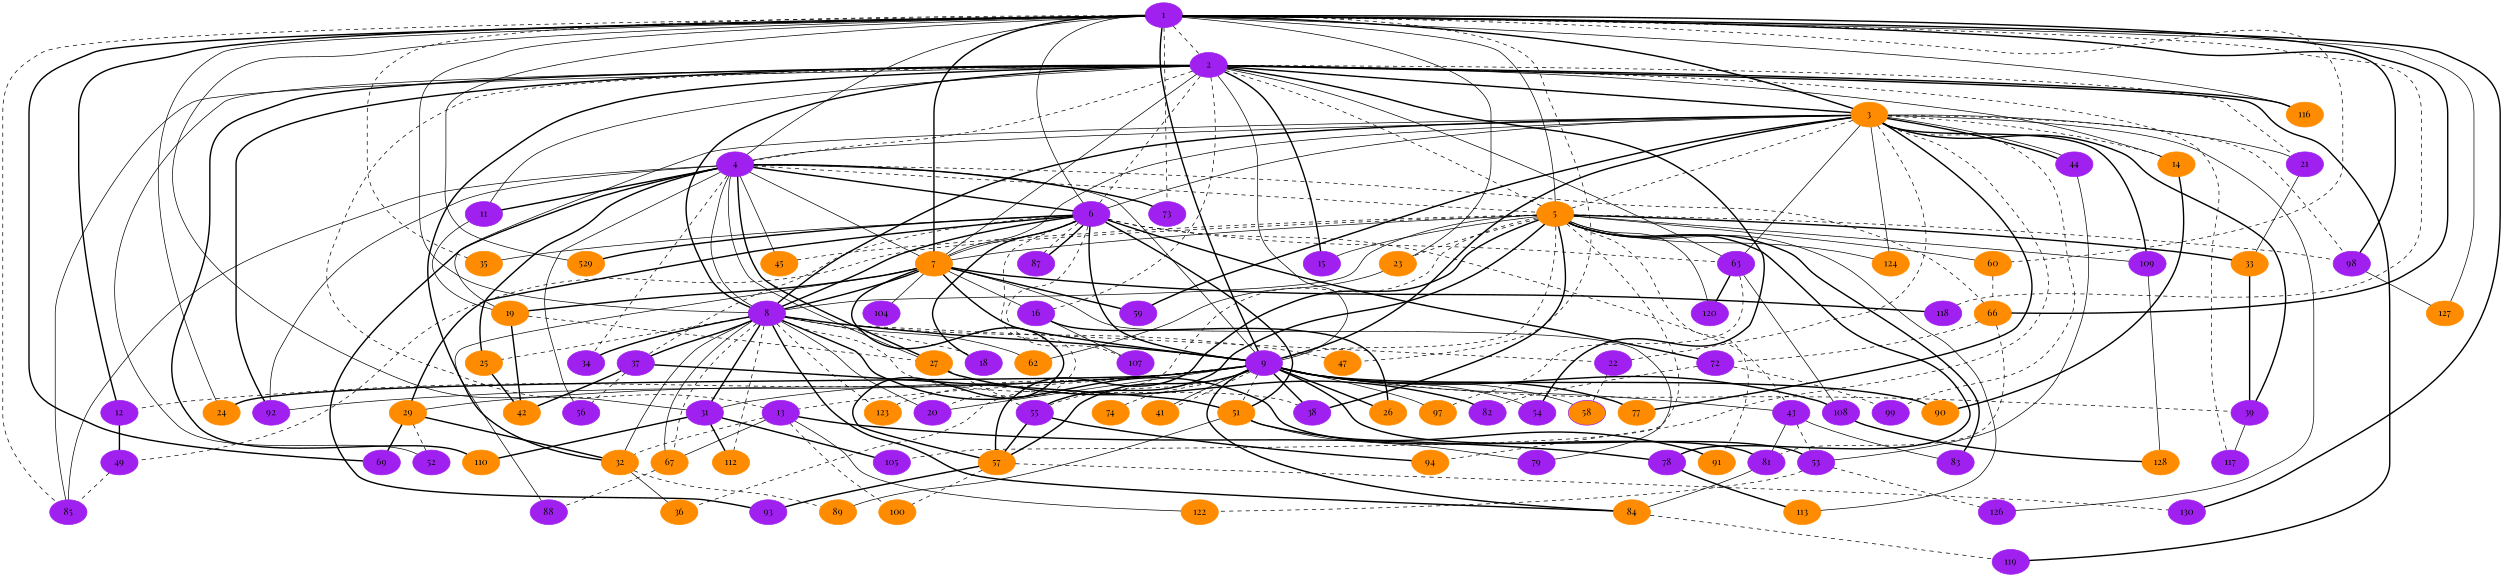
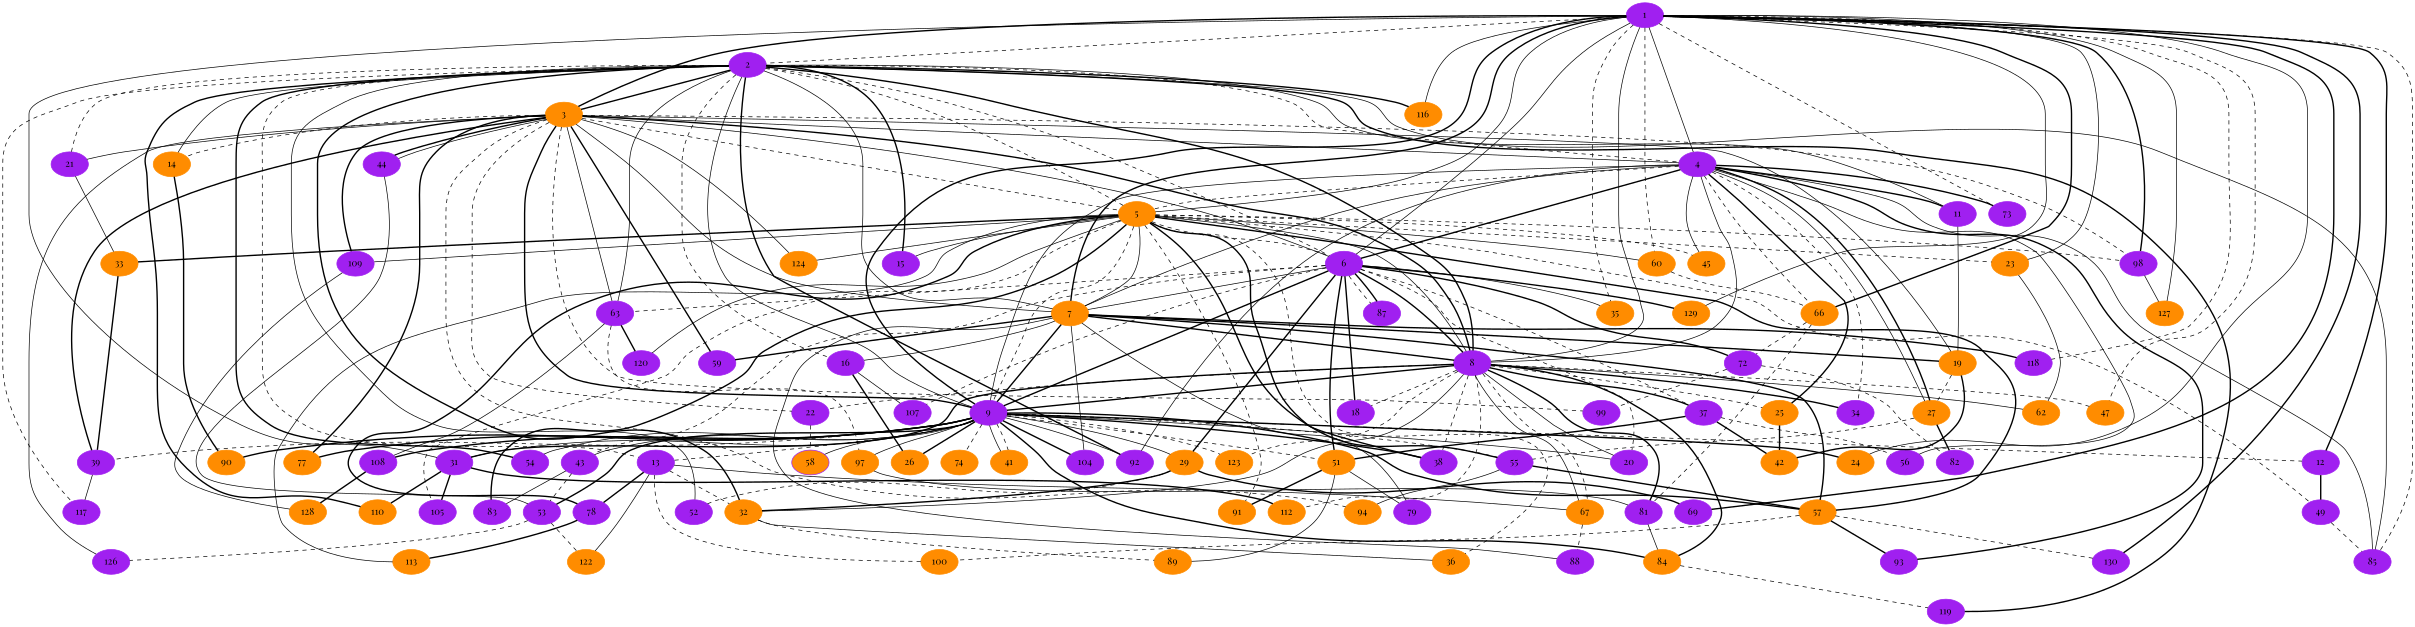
none -> (1263, 241)
(586, 264) -> (1691, 313)
none -> (1037, 438)
(1779, 438) -> (1251, 490)
(1303, 452) -> (1466, 481)
